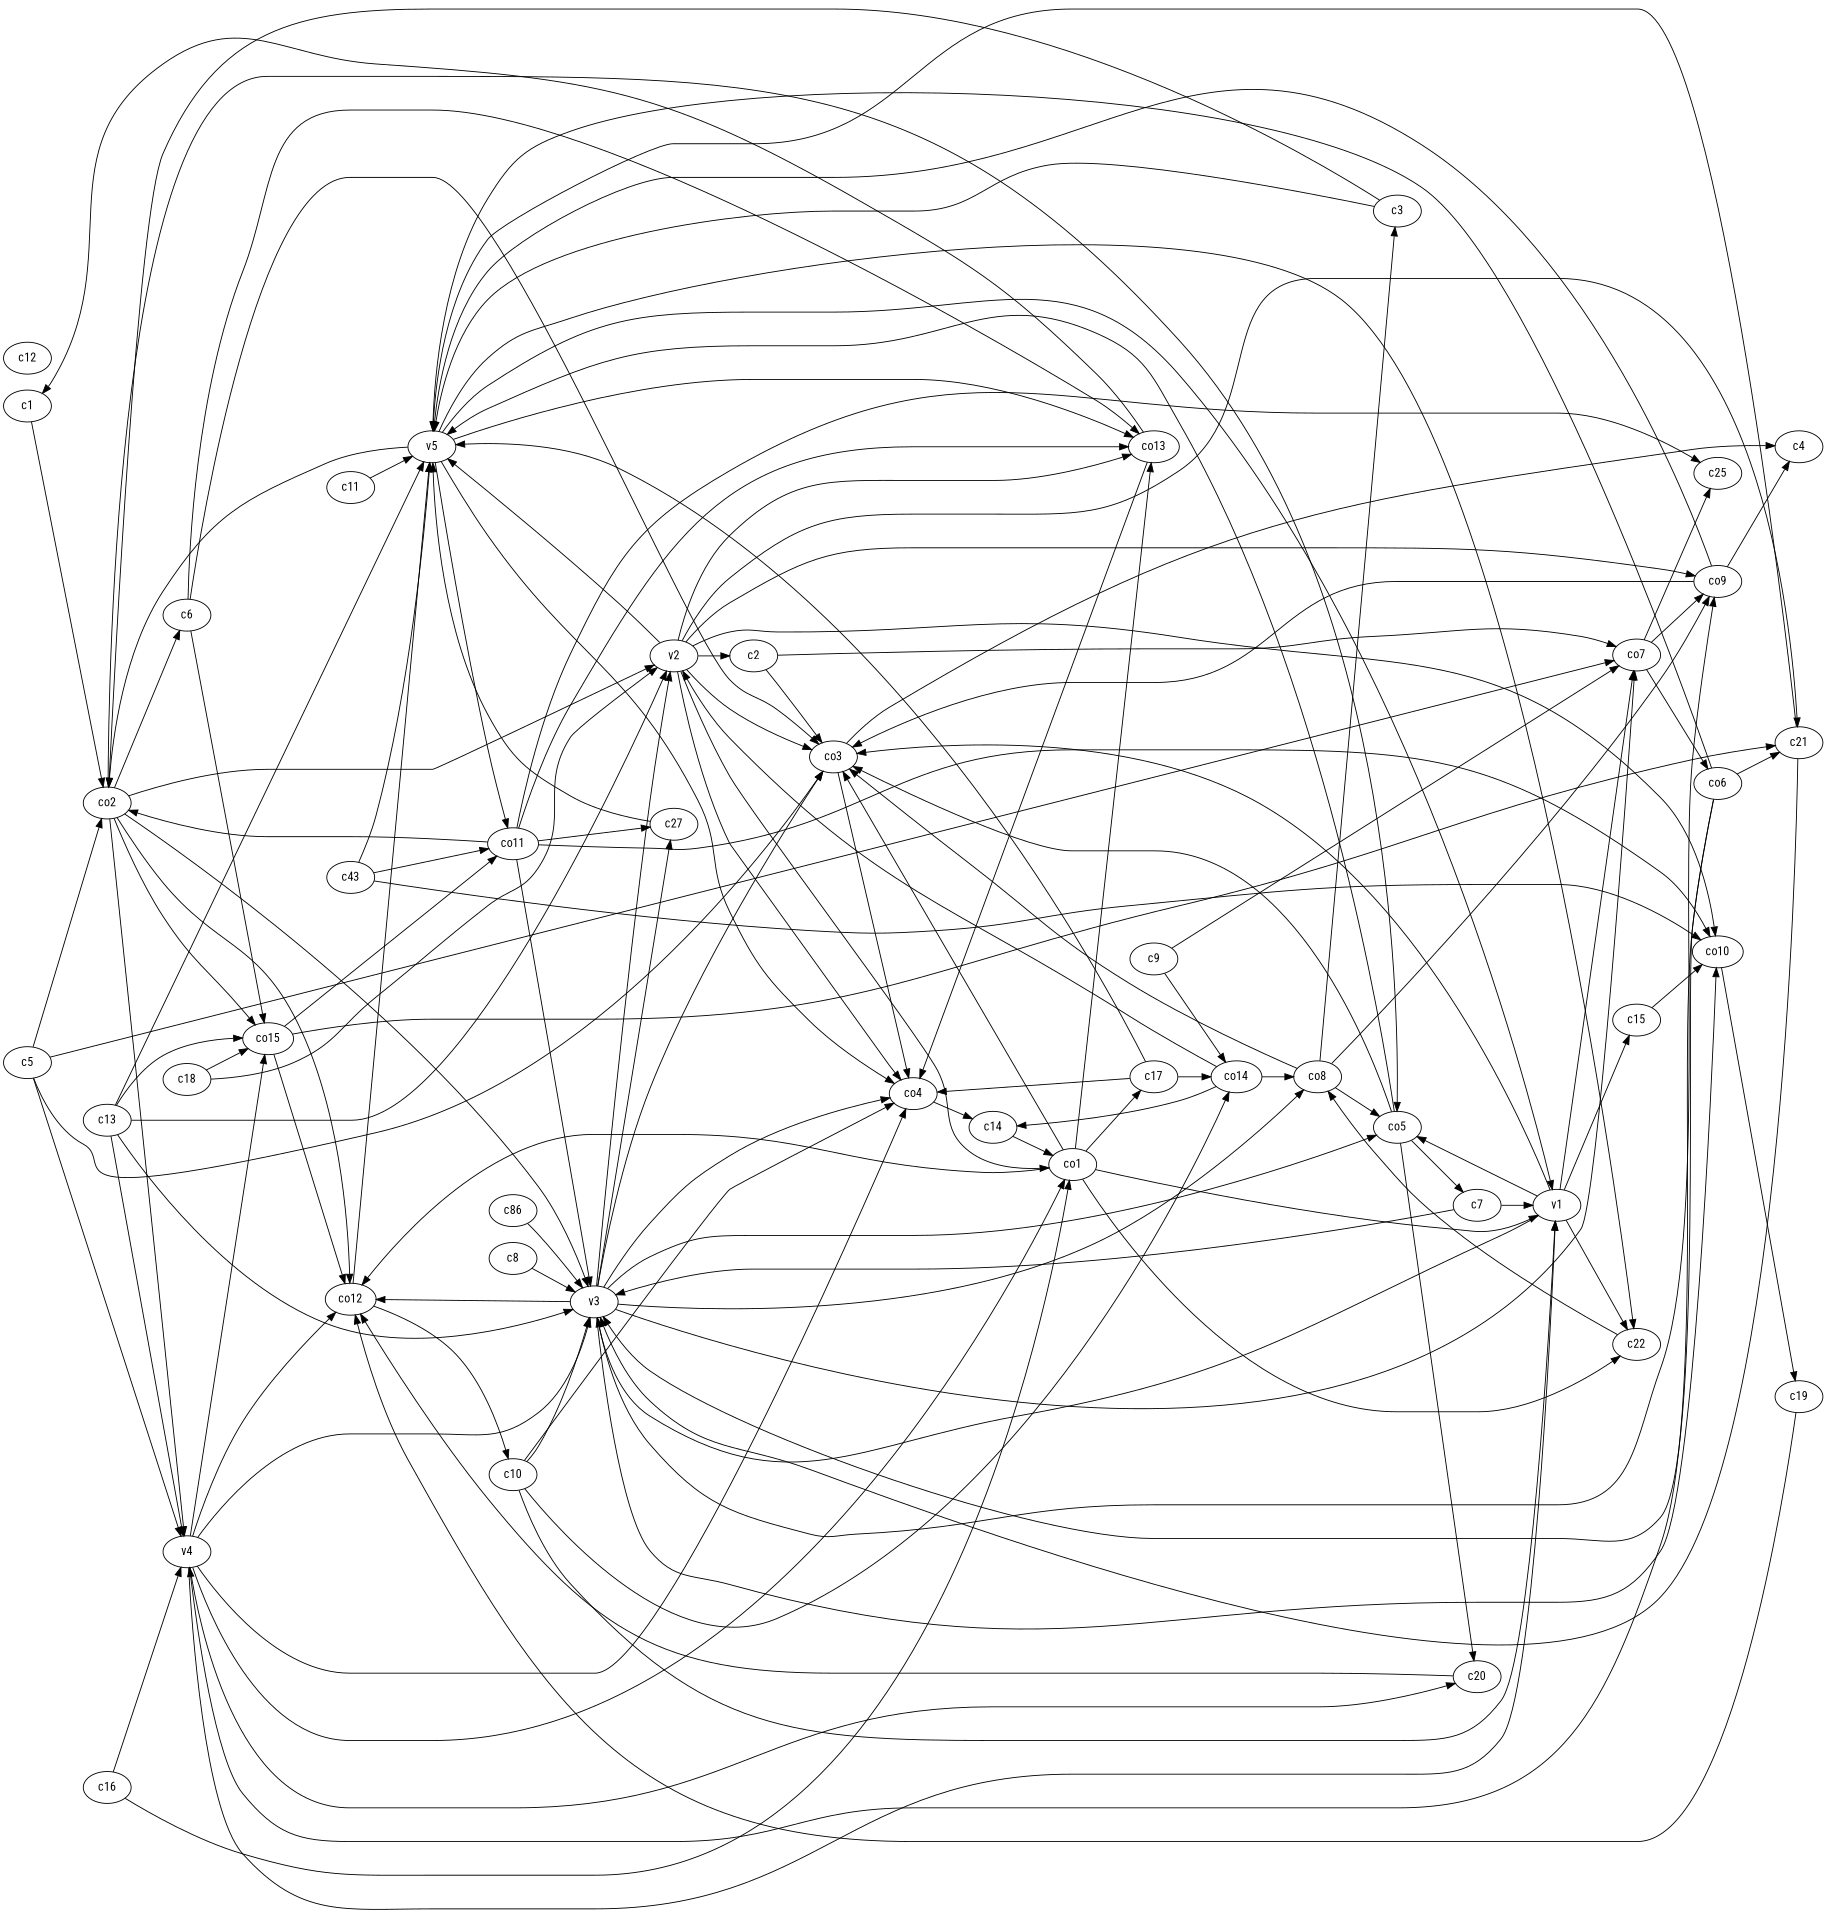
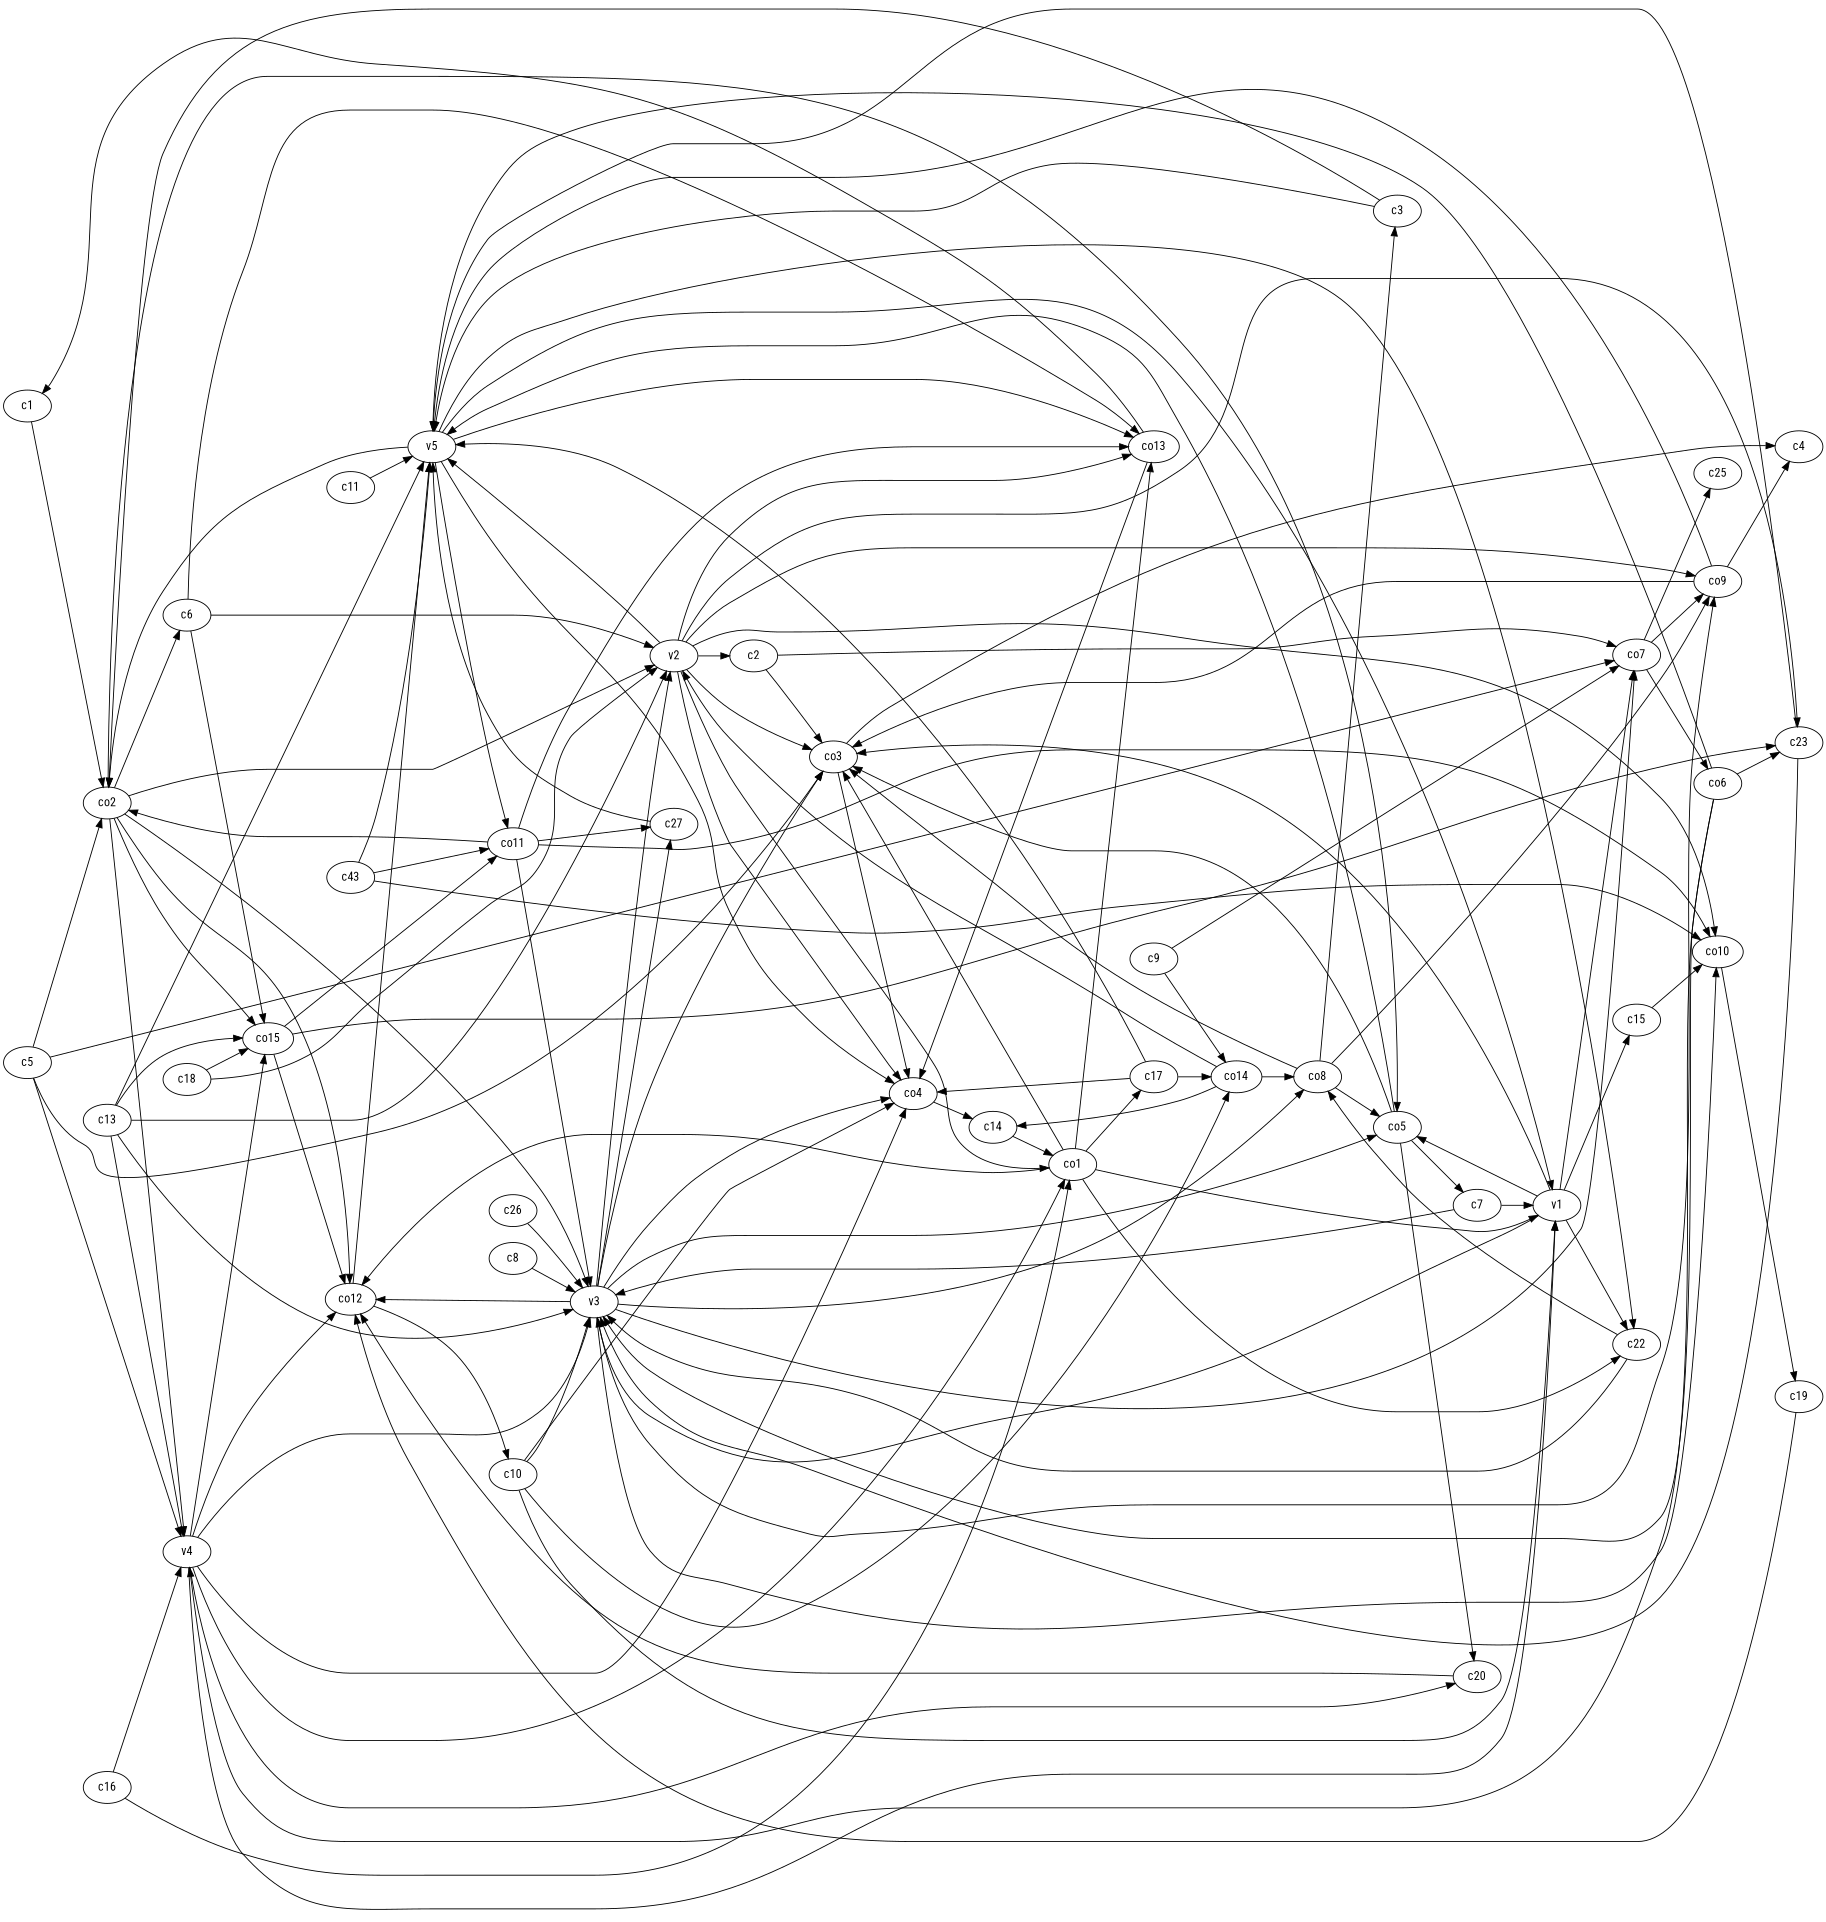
(482, 225) -> (430, 615)
(27, 358) -> none
(958, 394) -> none
(1799, 743) -> (1799, 743)
(513, 1211) -> (513, 1211)
none -> (1127, 1471)
